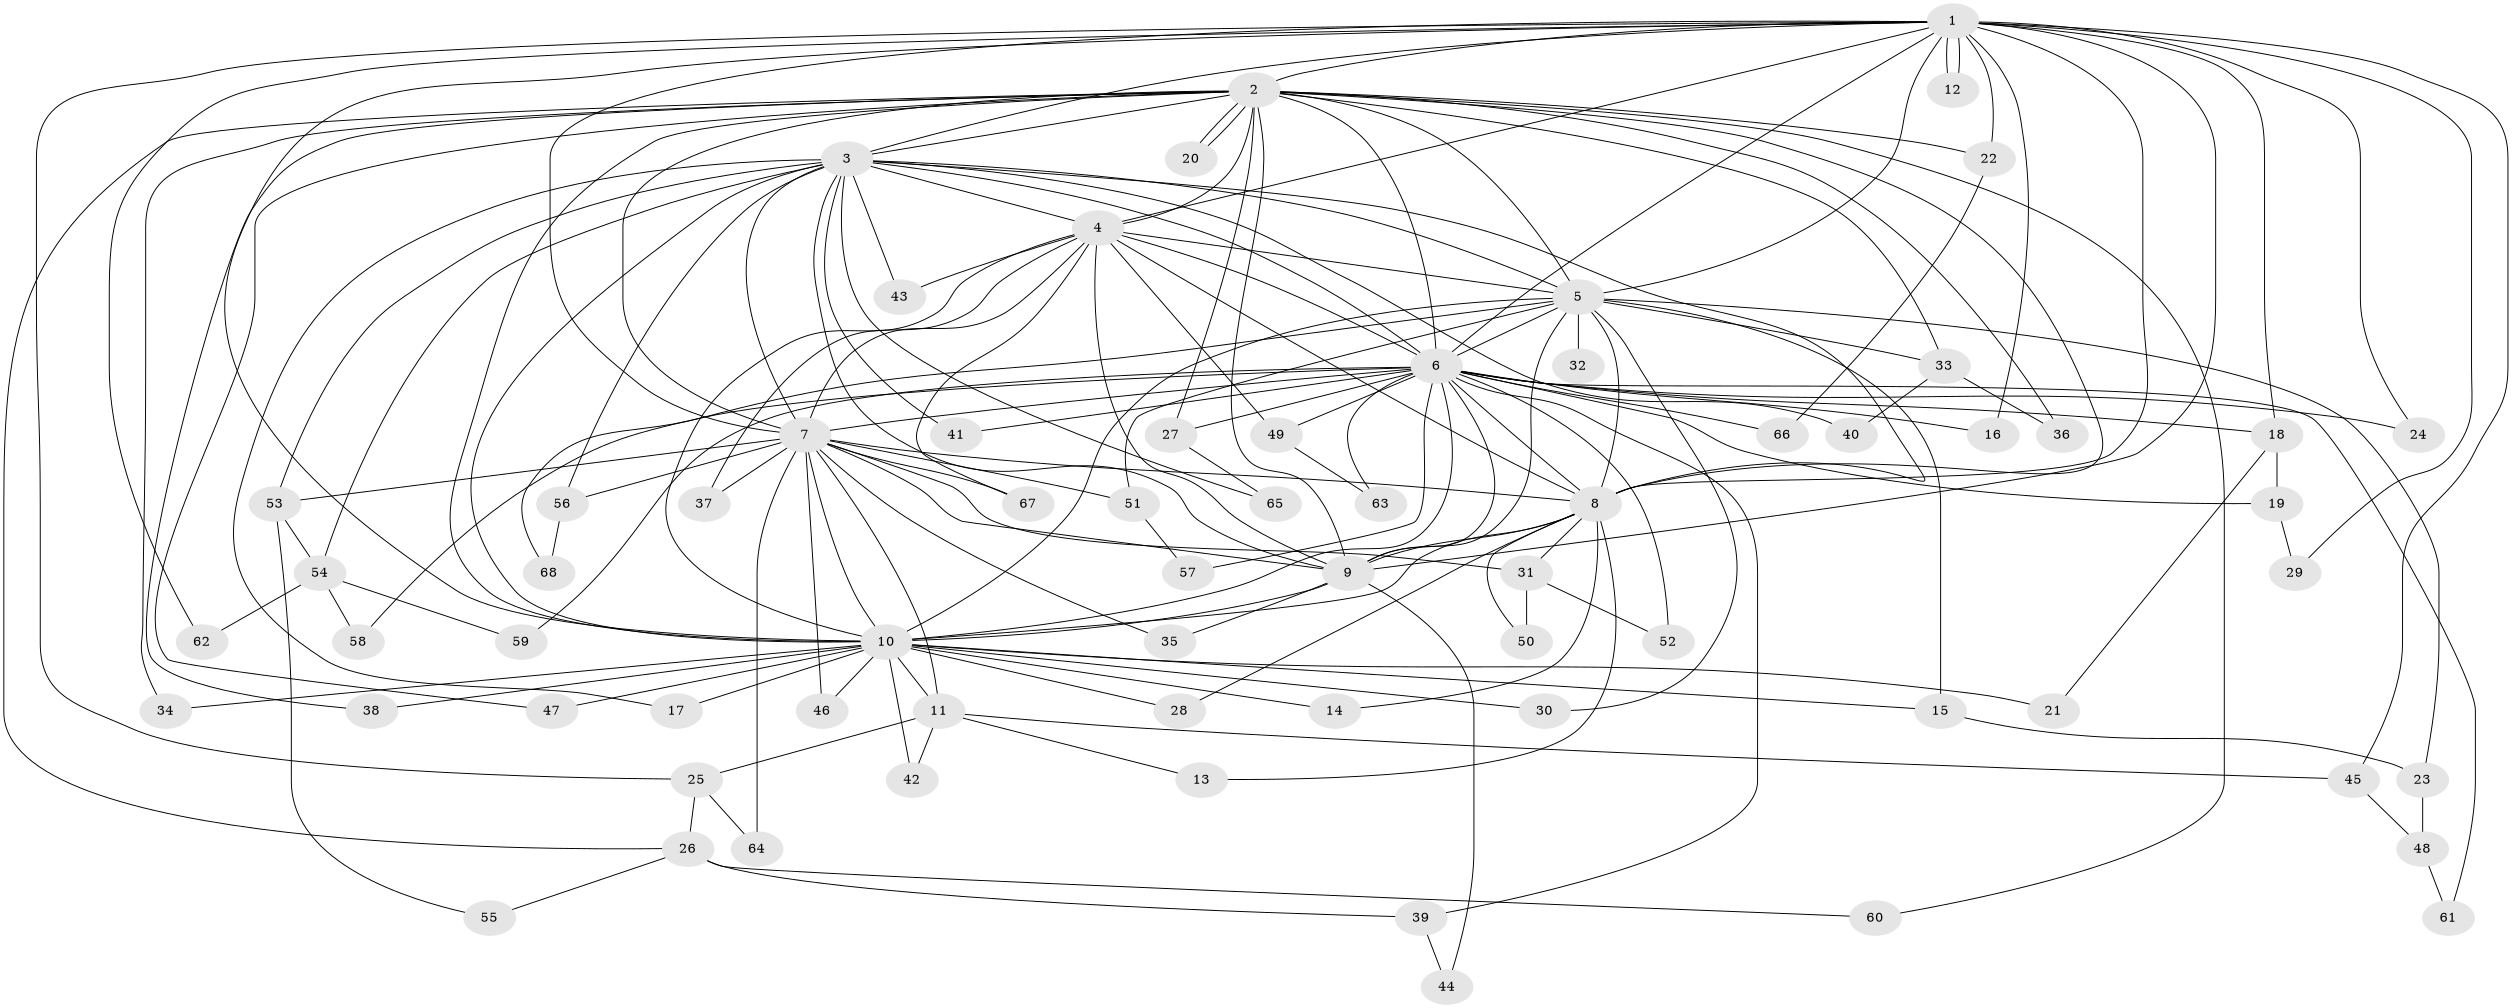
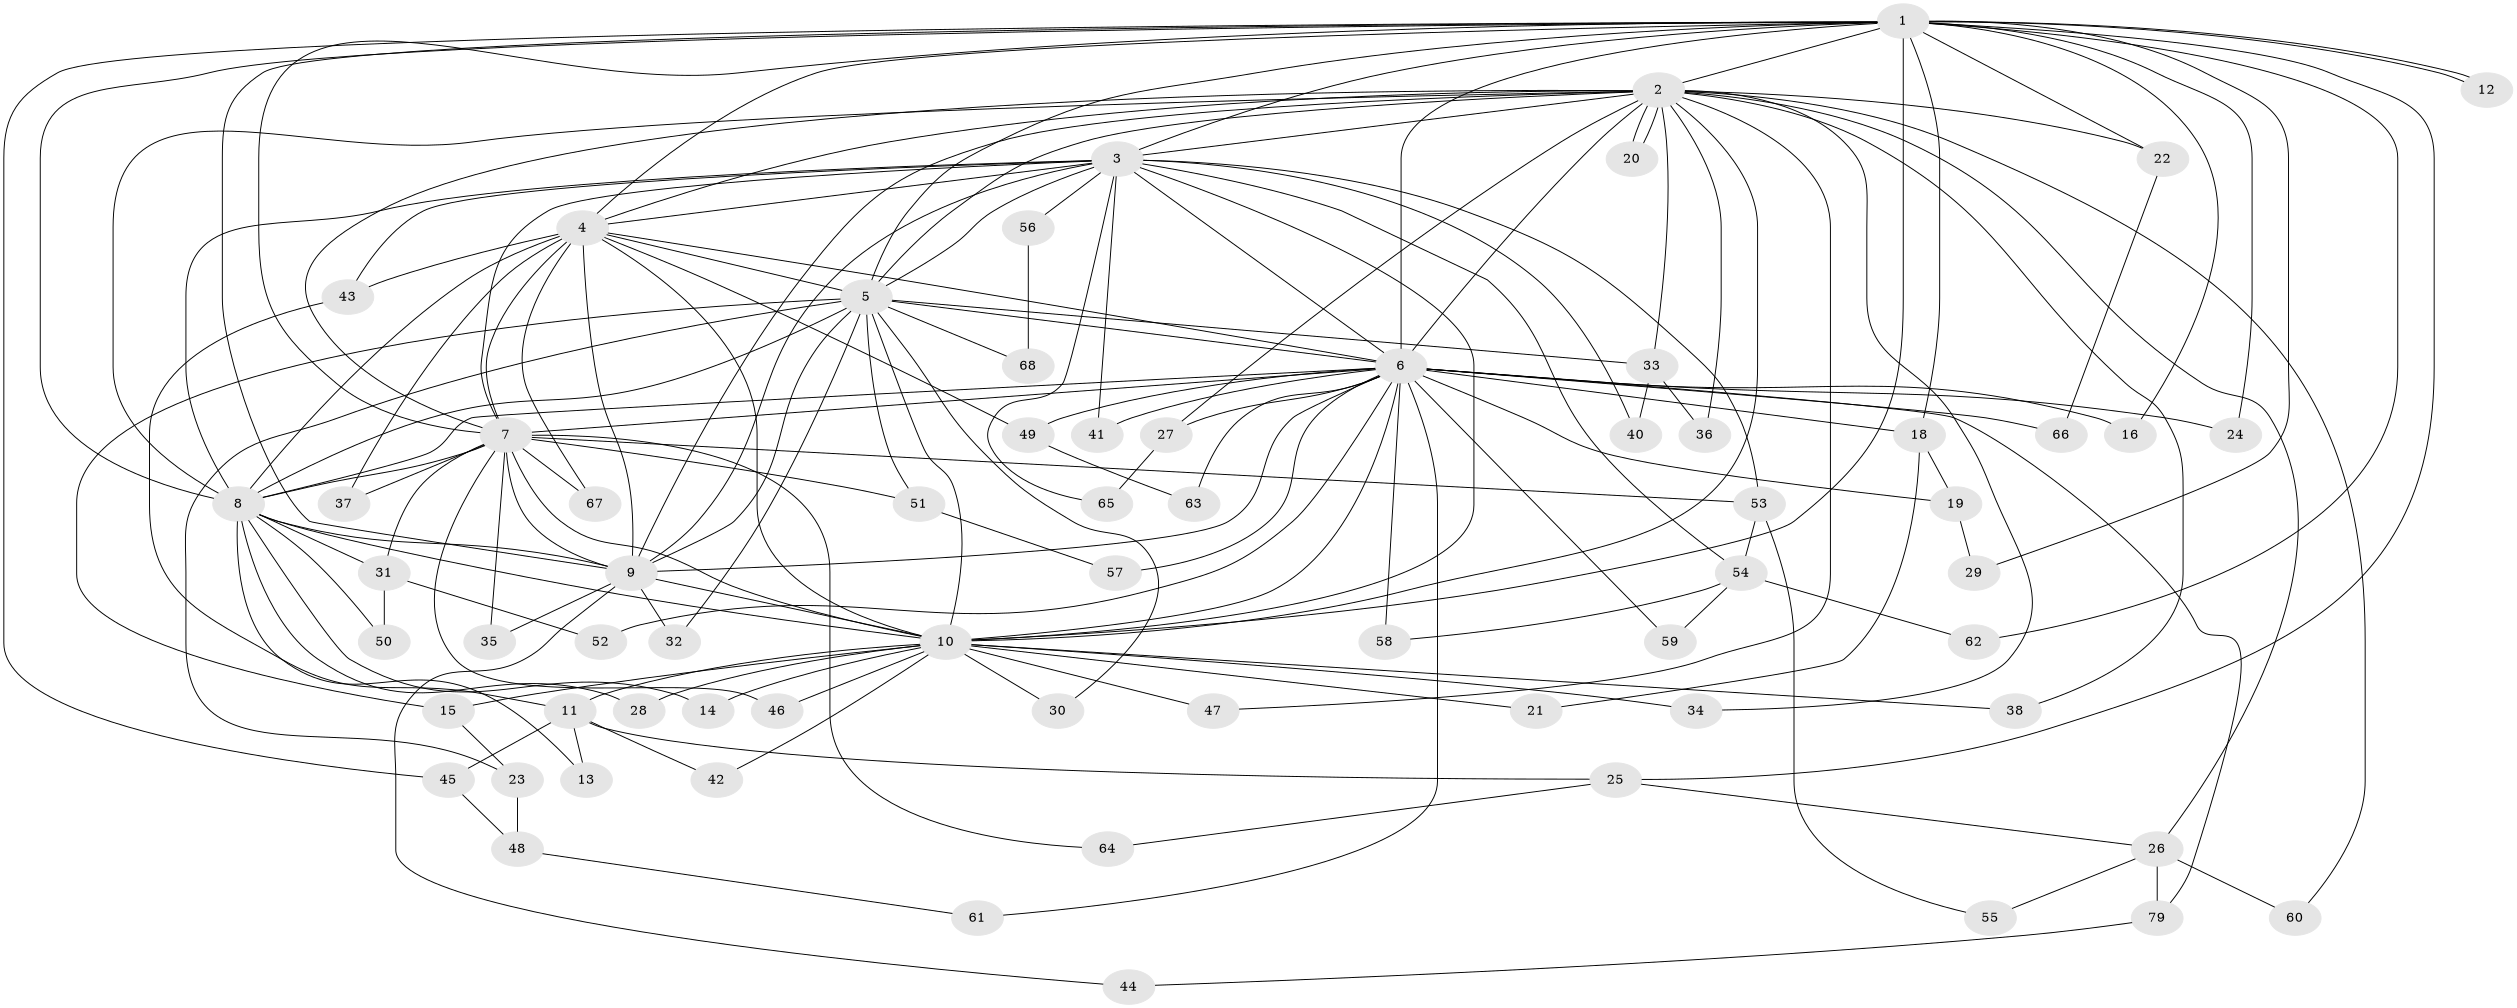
(698, 466) -> none
(892, 565) -> (178, 590)
none -> (653, 608)
(677, 711) -> none
(1421, 918) -> (2157, 918)
